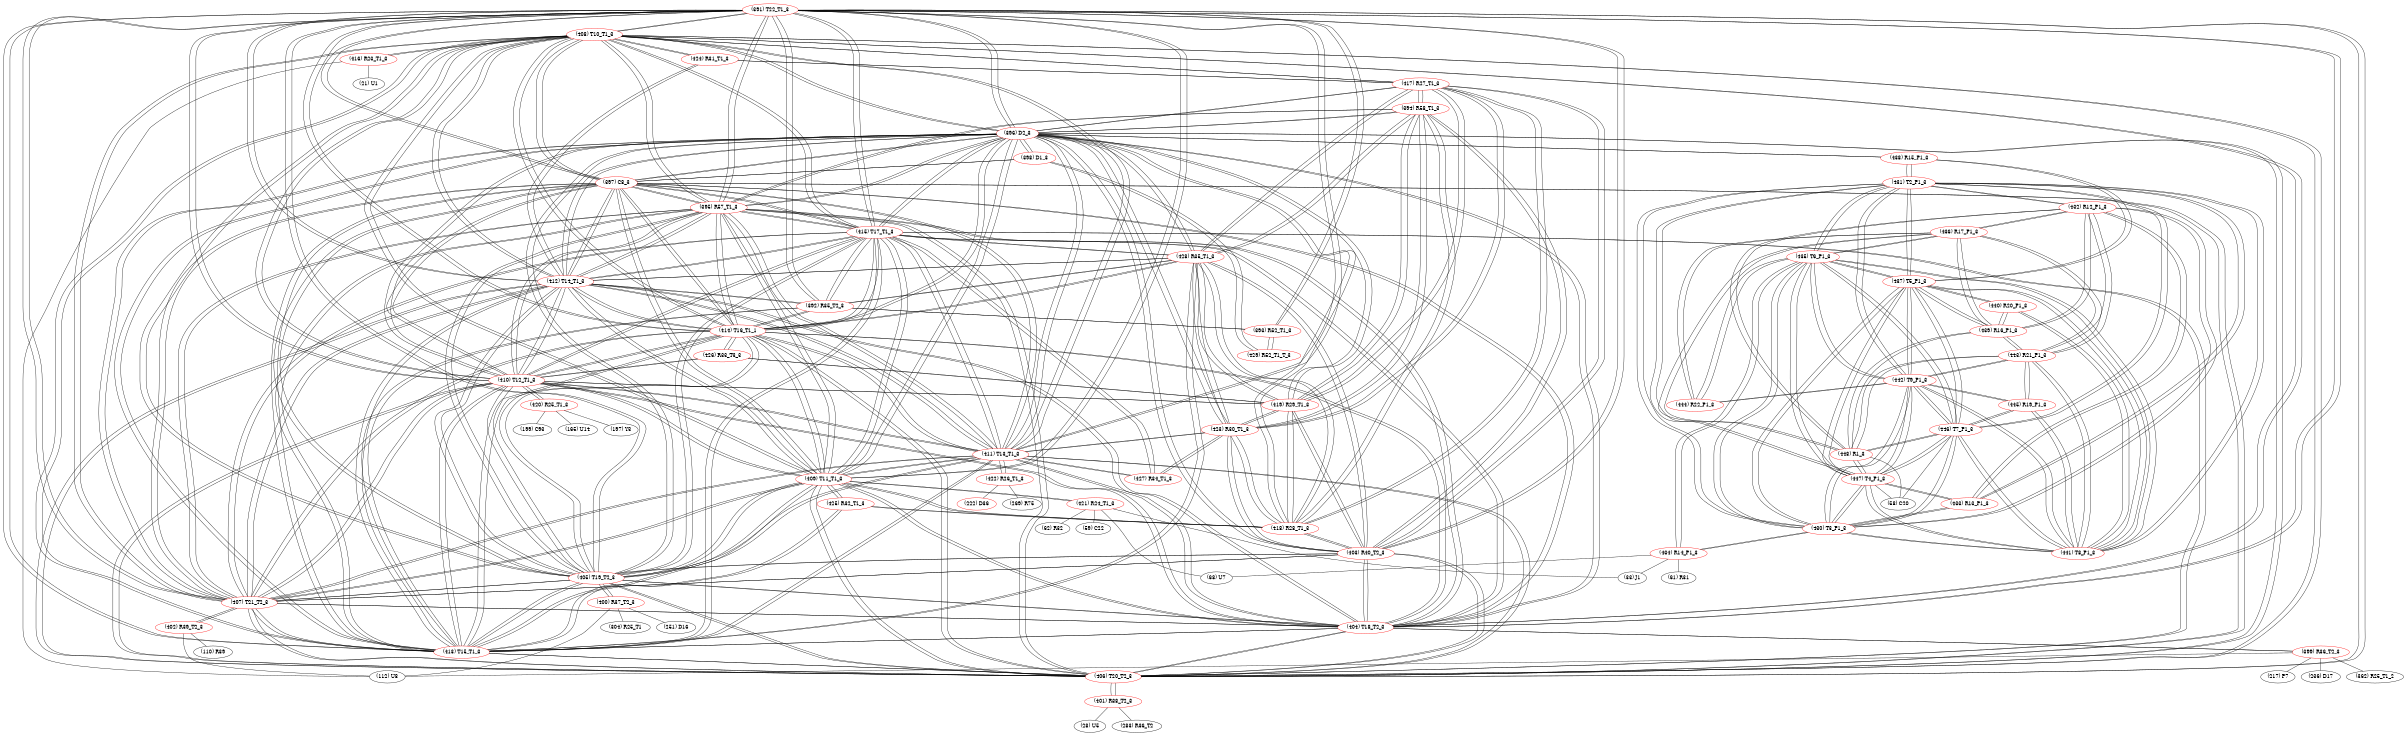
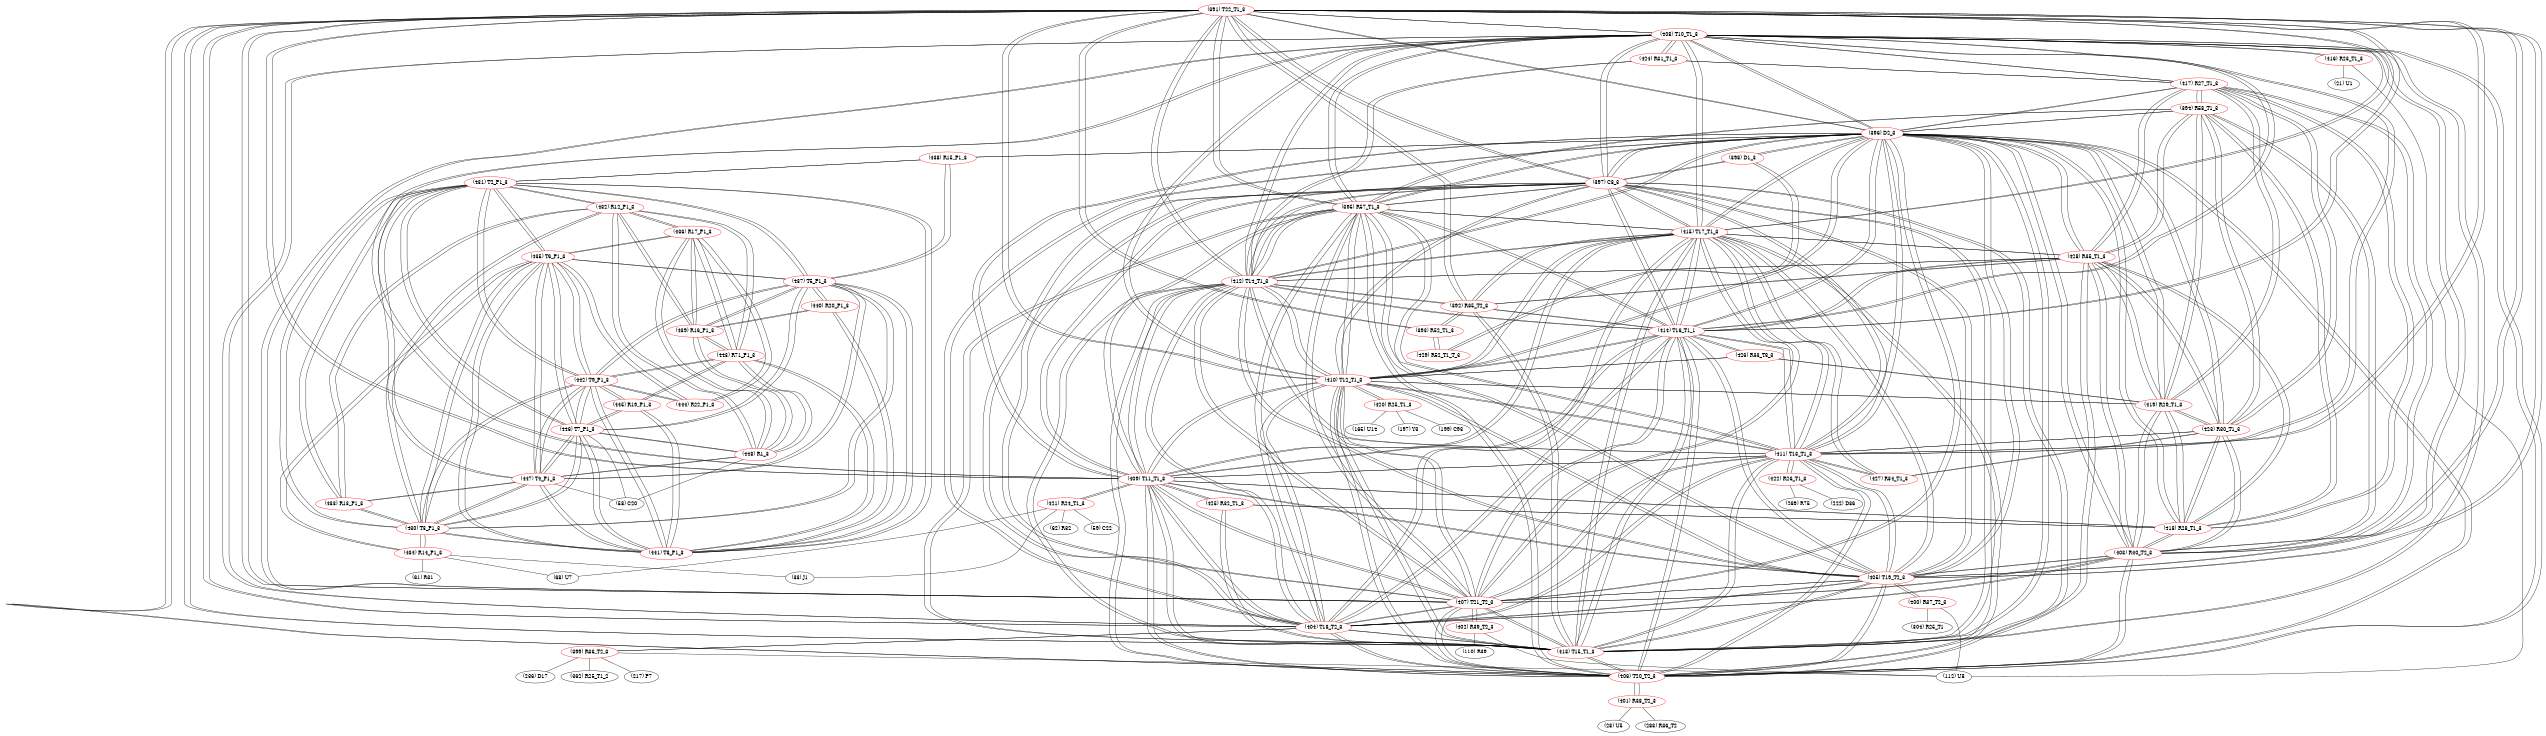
(2027, 356) -> (736, 356)
(977, 504) -> (1843, 504)
(676, 627) -> none
